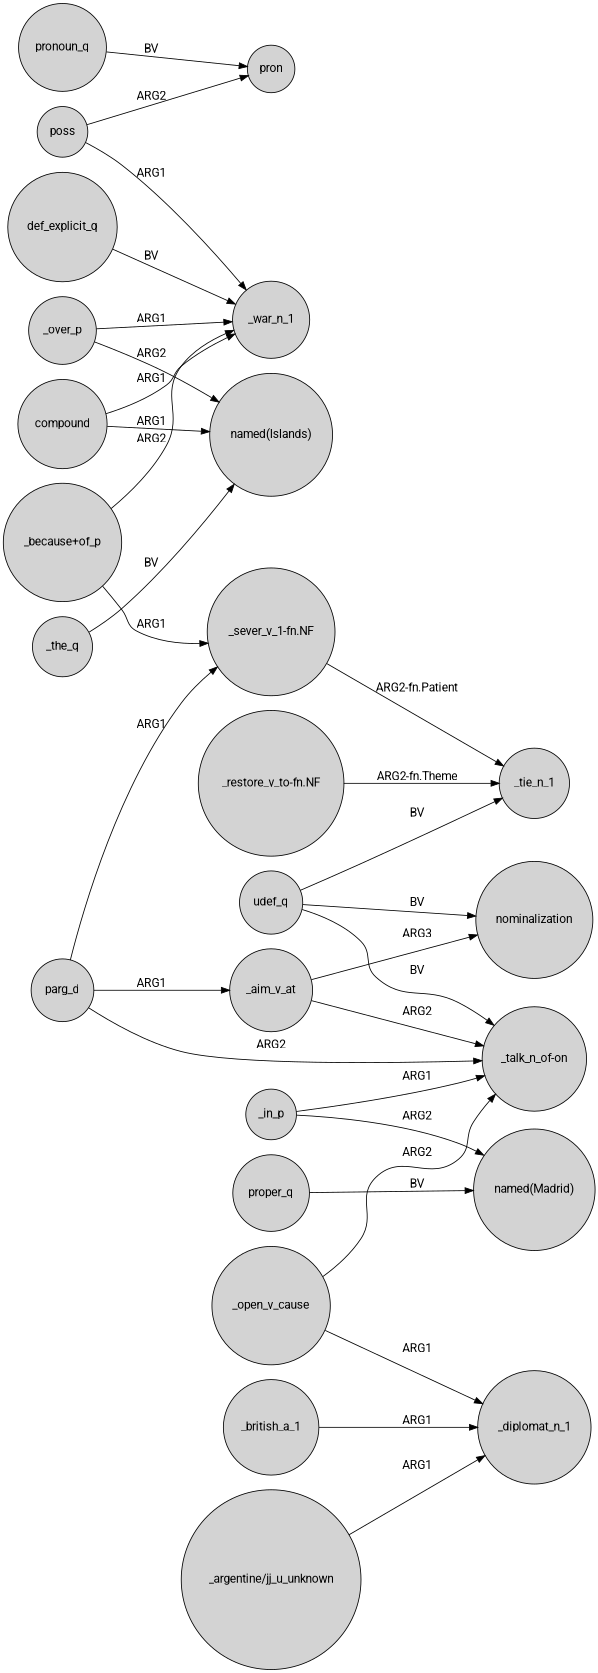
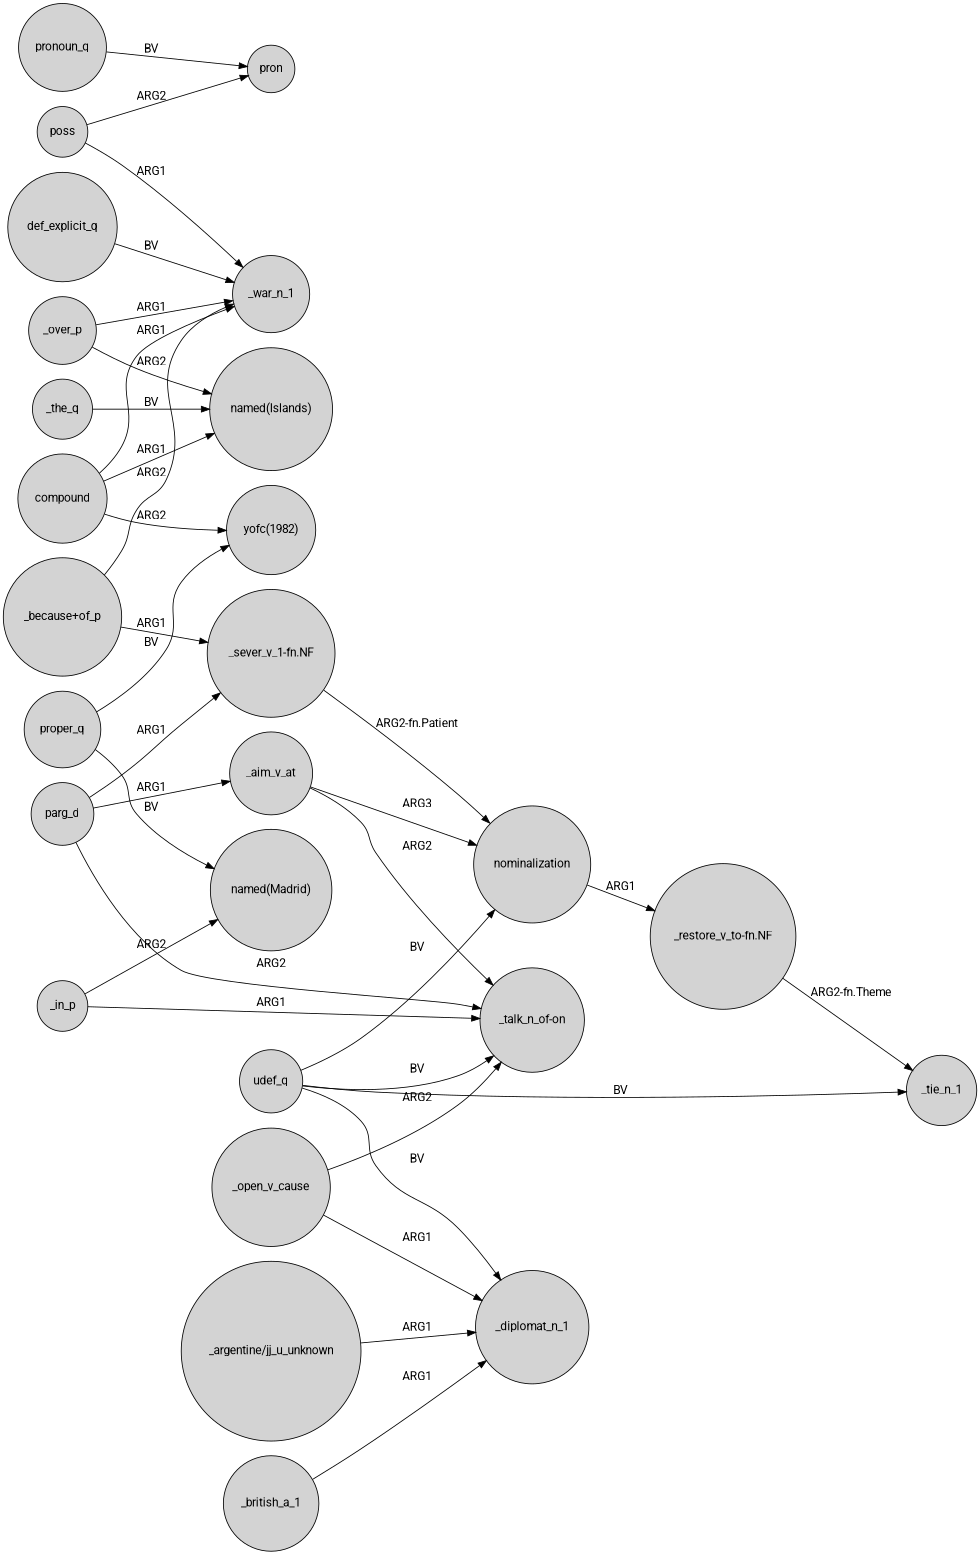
none -> (271, 530)
(411, 713) -> (405, 752)
none -> (617, 896)
none -> (392, 1183)
